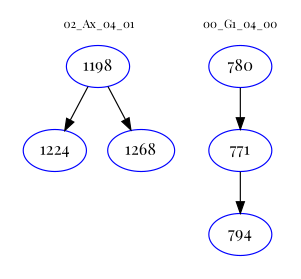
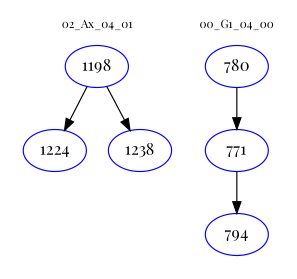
(141, 150) -> (140, 150)
